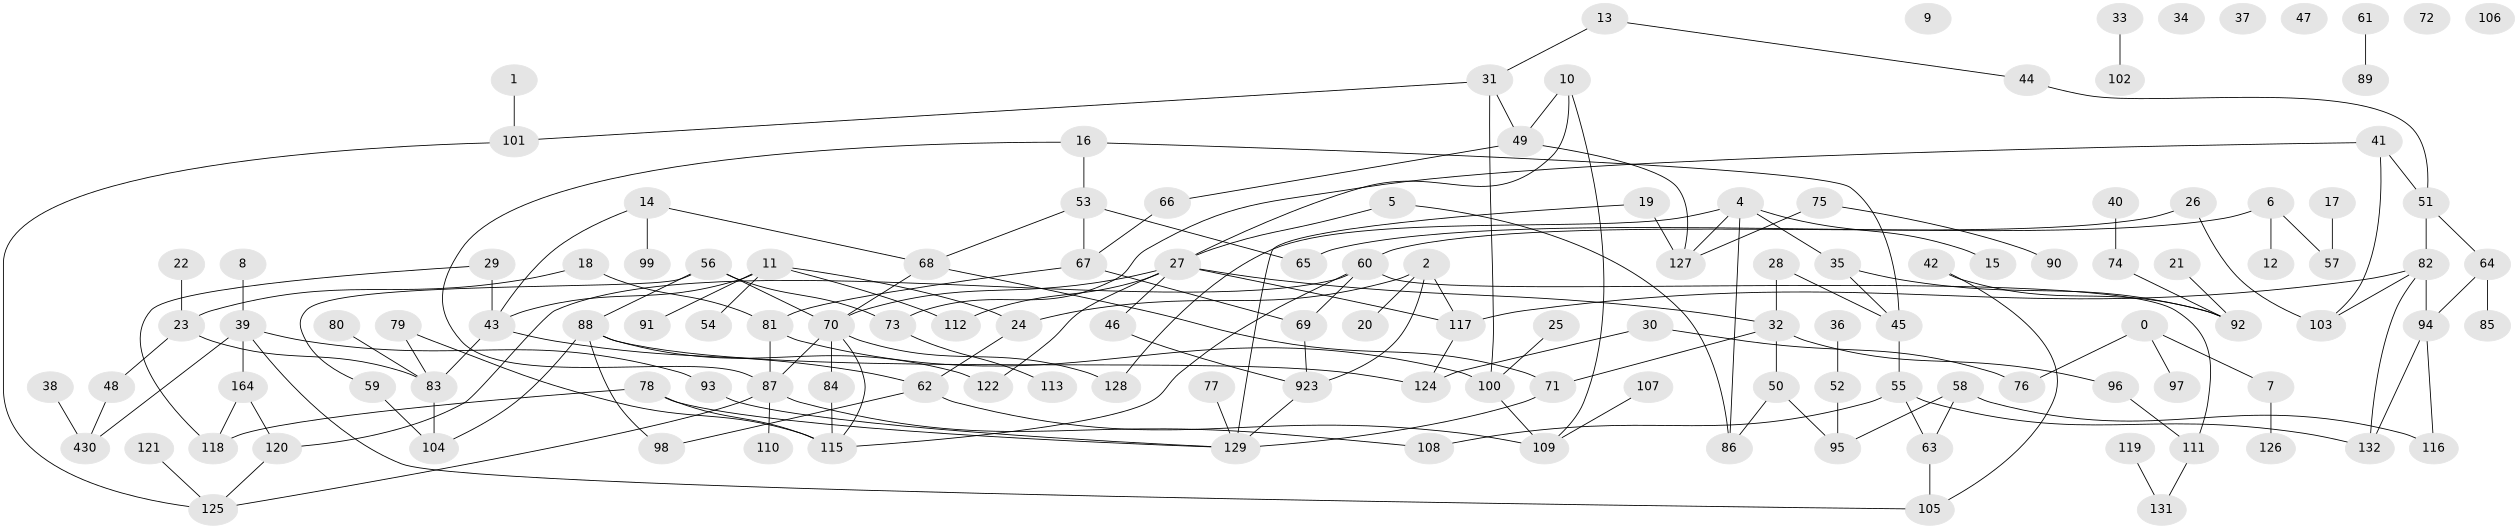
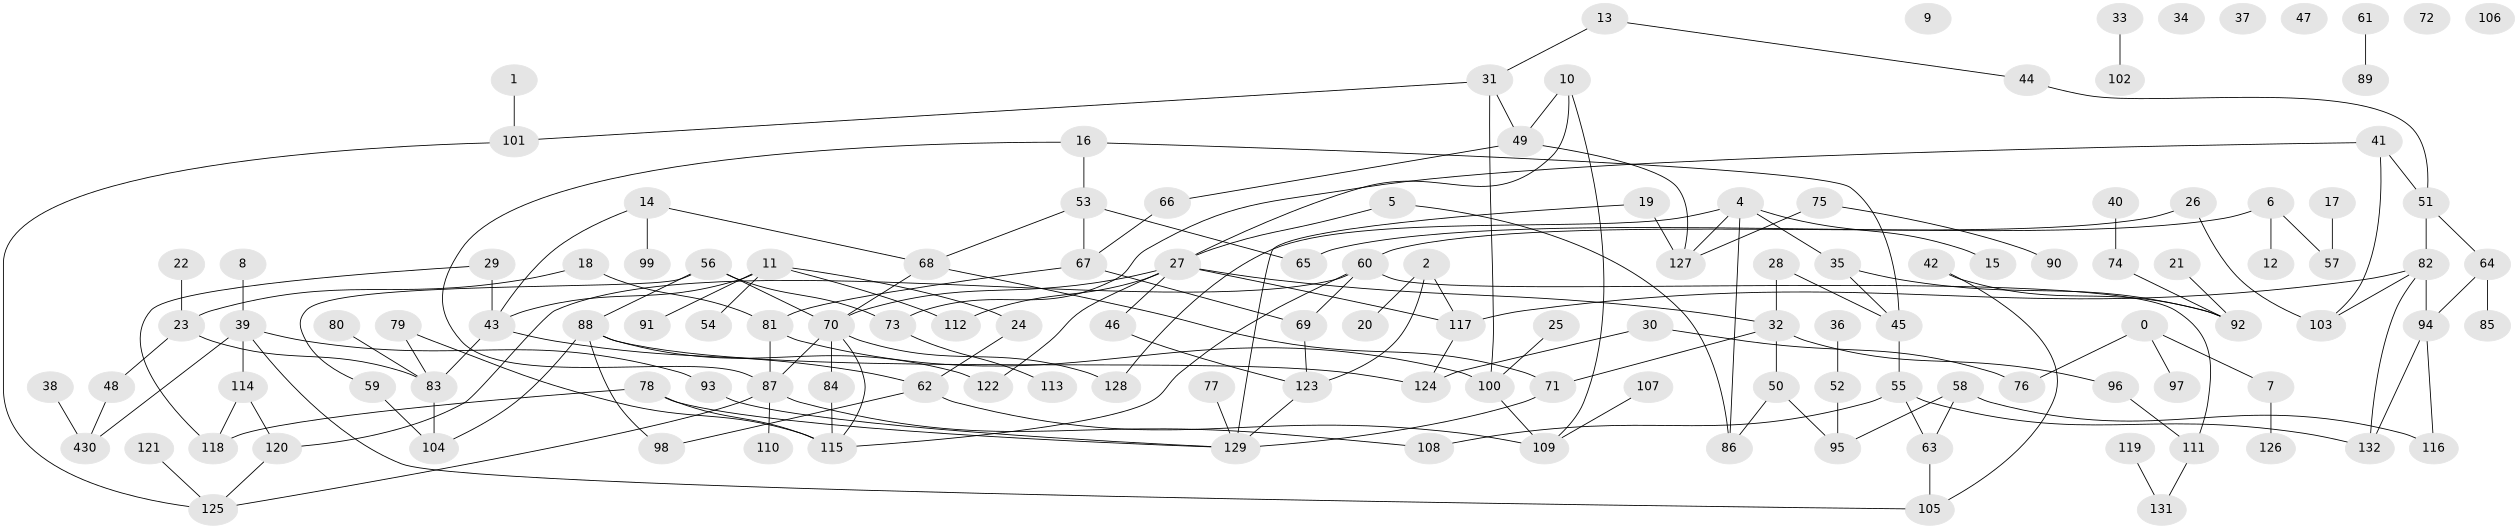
(1235, 301) -> none
(243, 387) -> (243, 387)
(1307, 387) -> (1307, 387)
